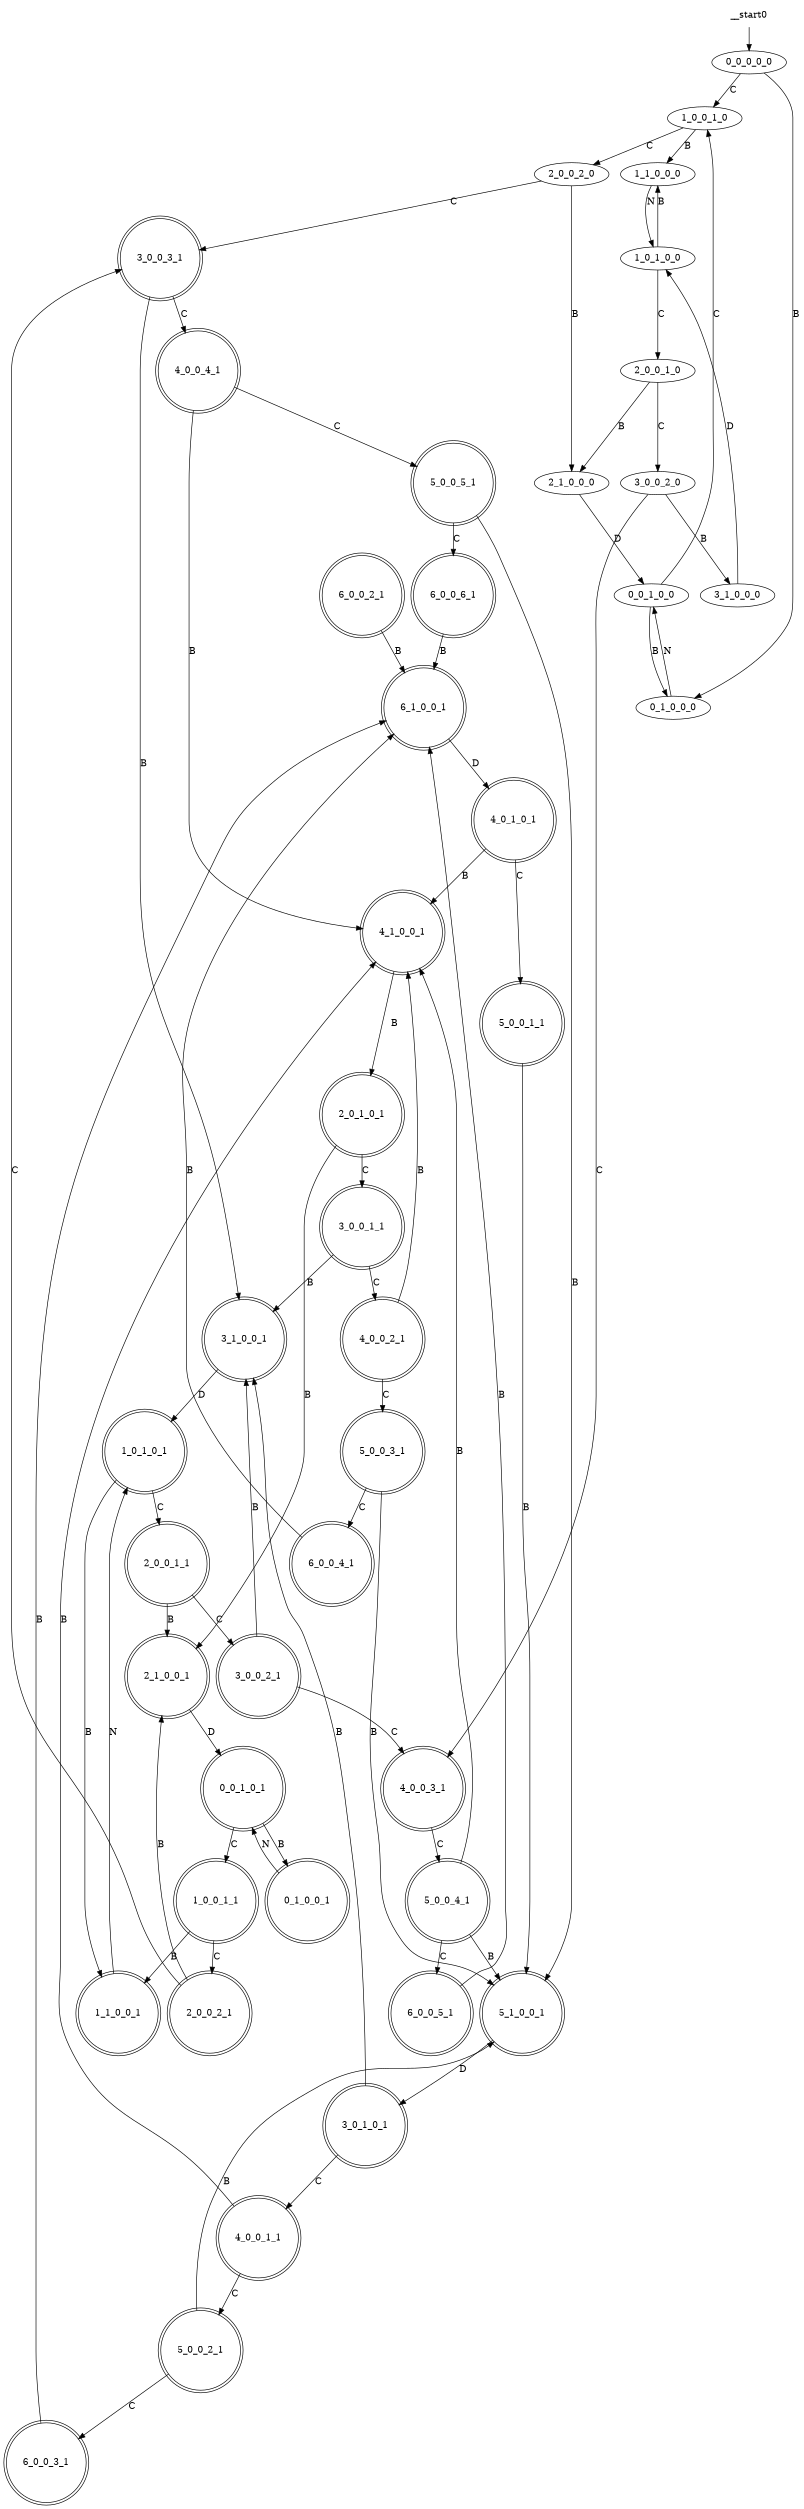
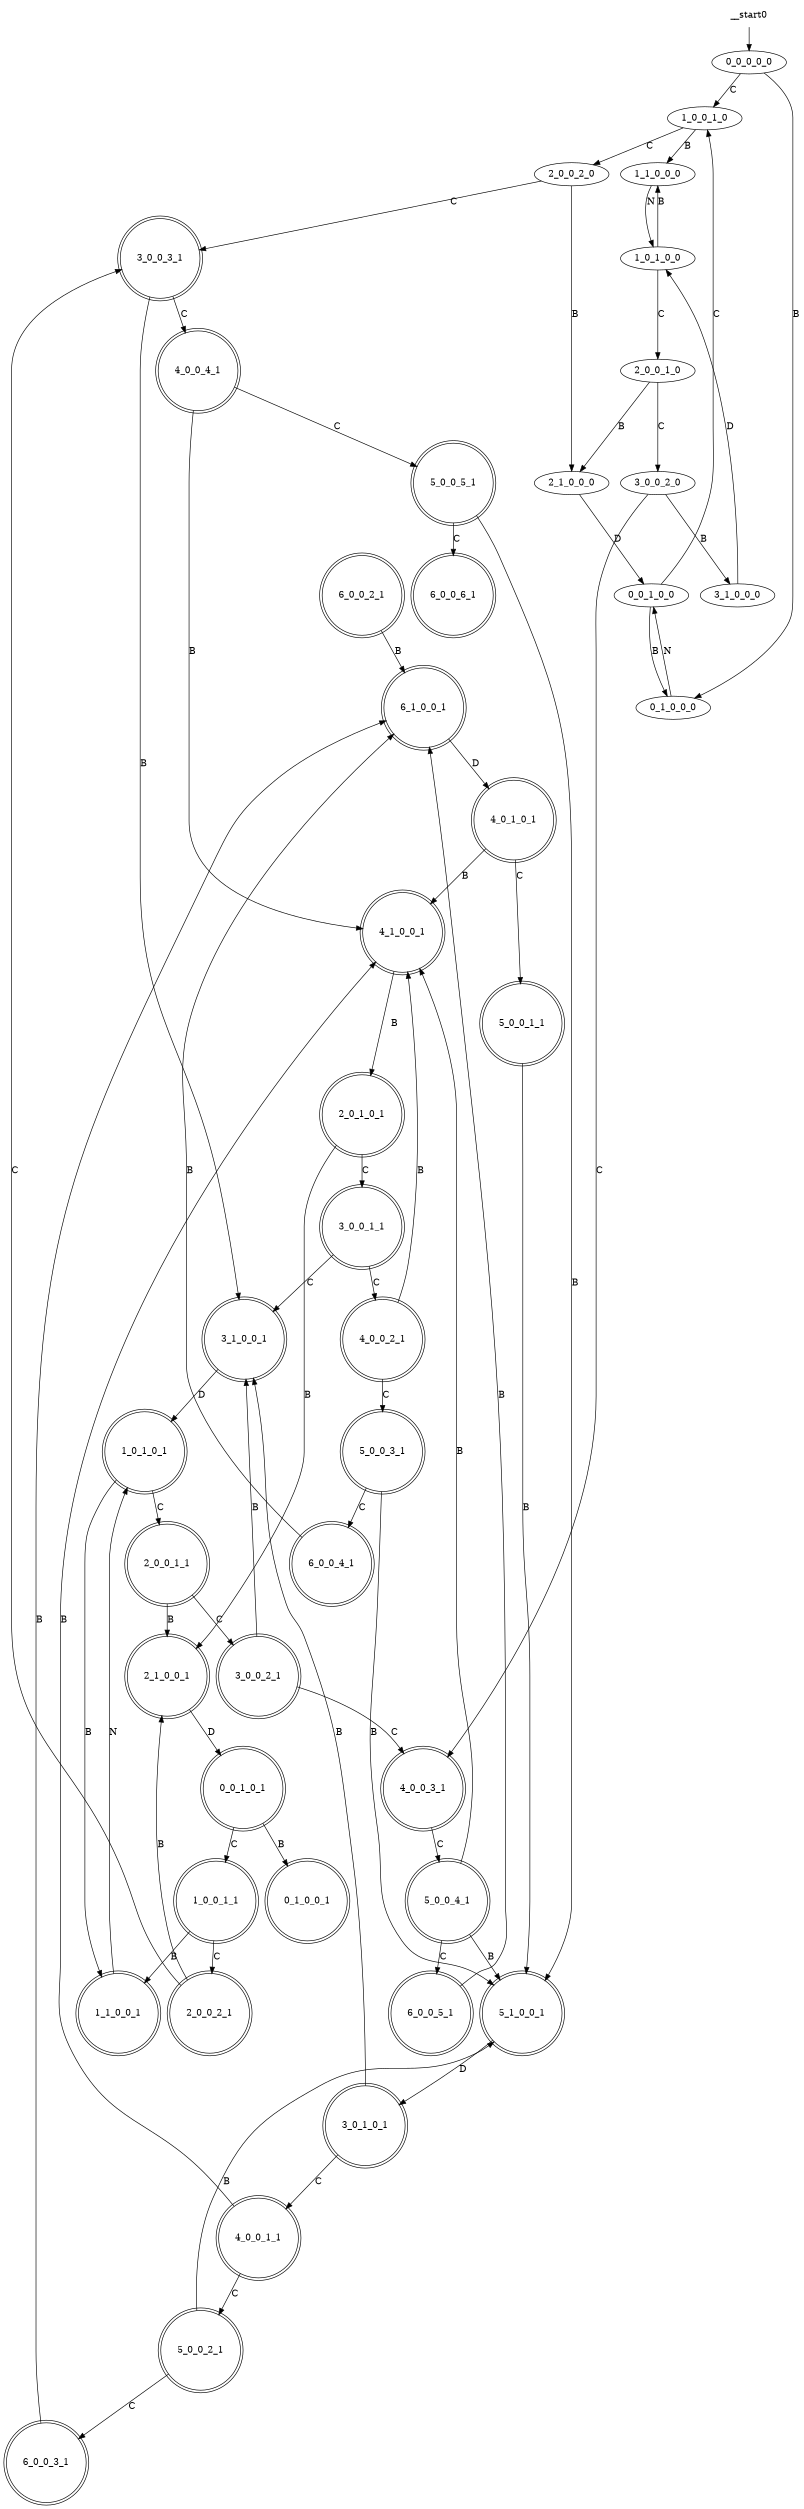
(439, 648) -> none
(310, 1283) -> (310, 1283)
(265, 1855) -> none
